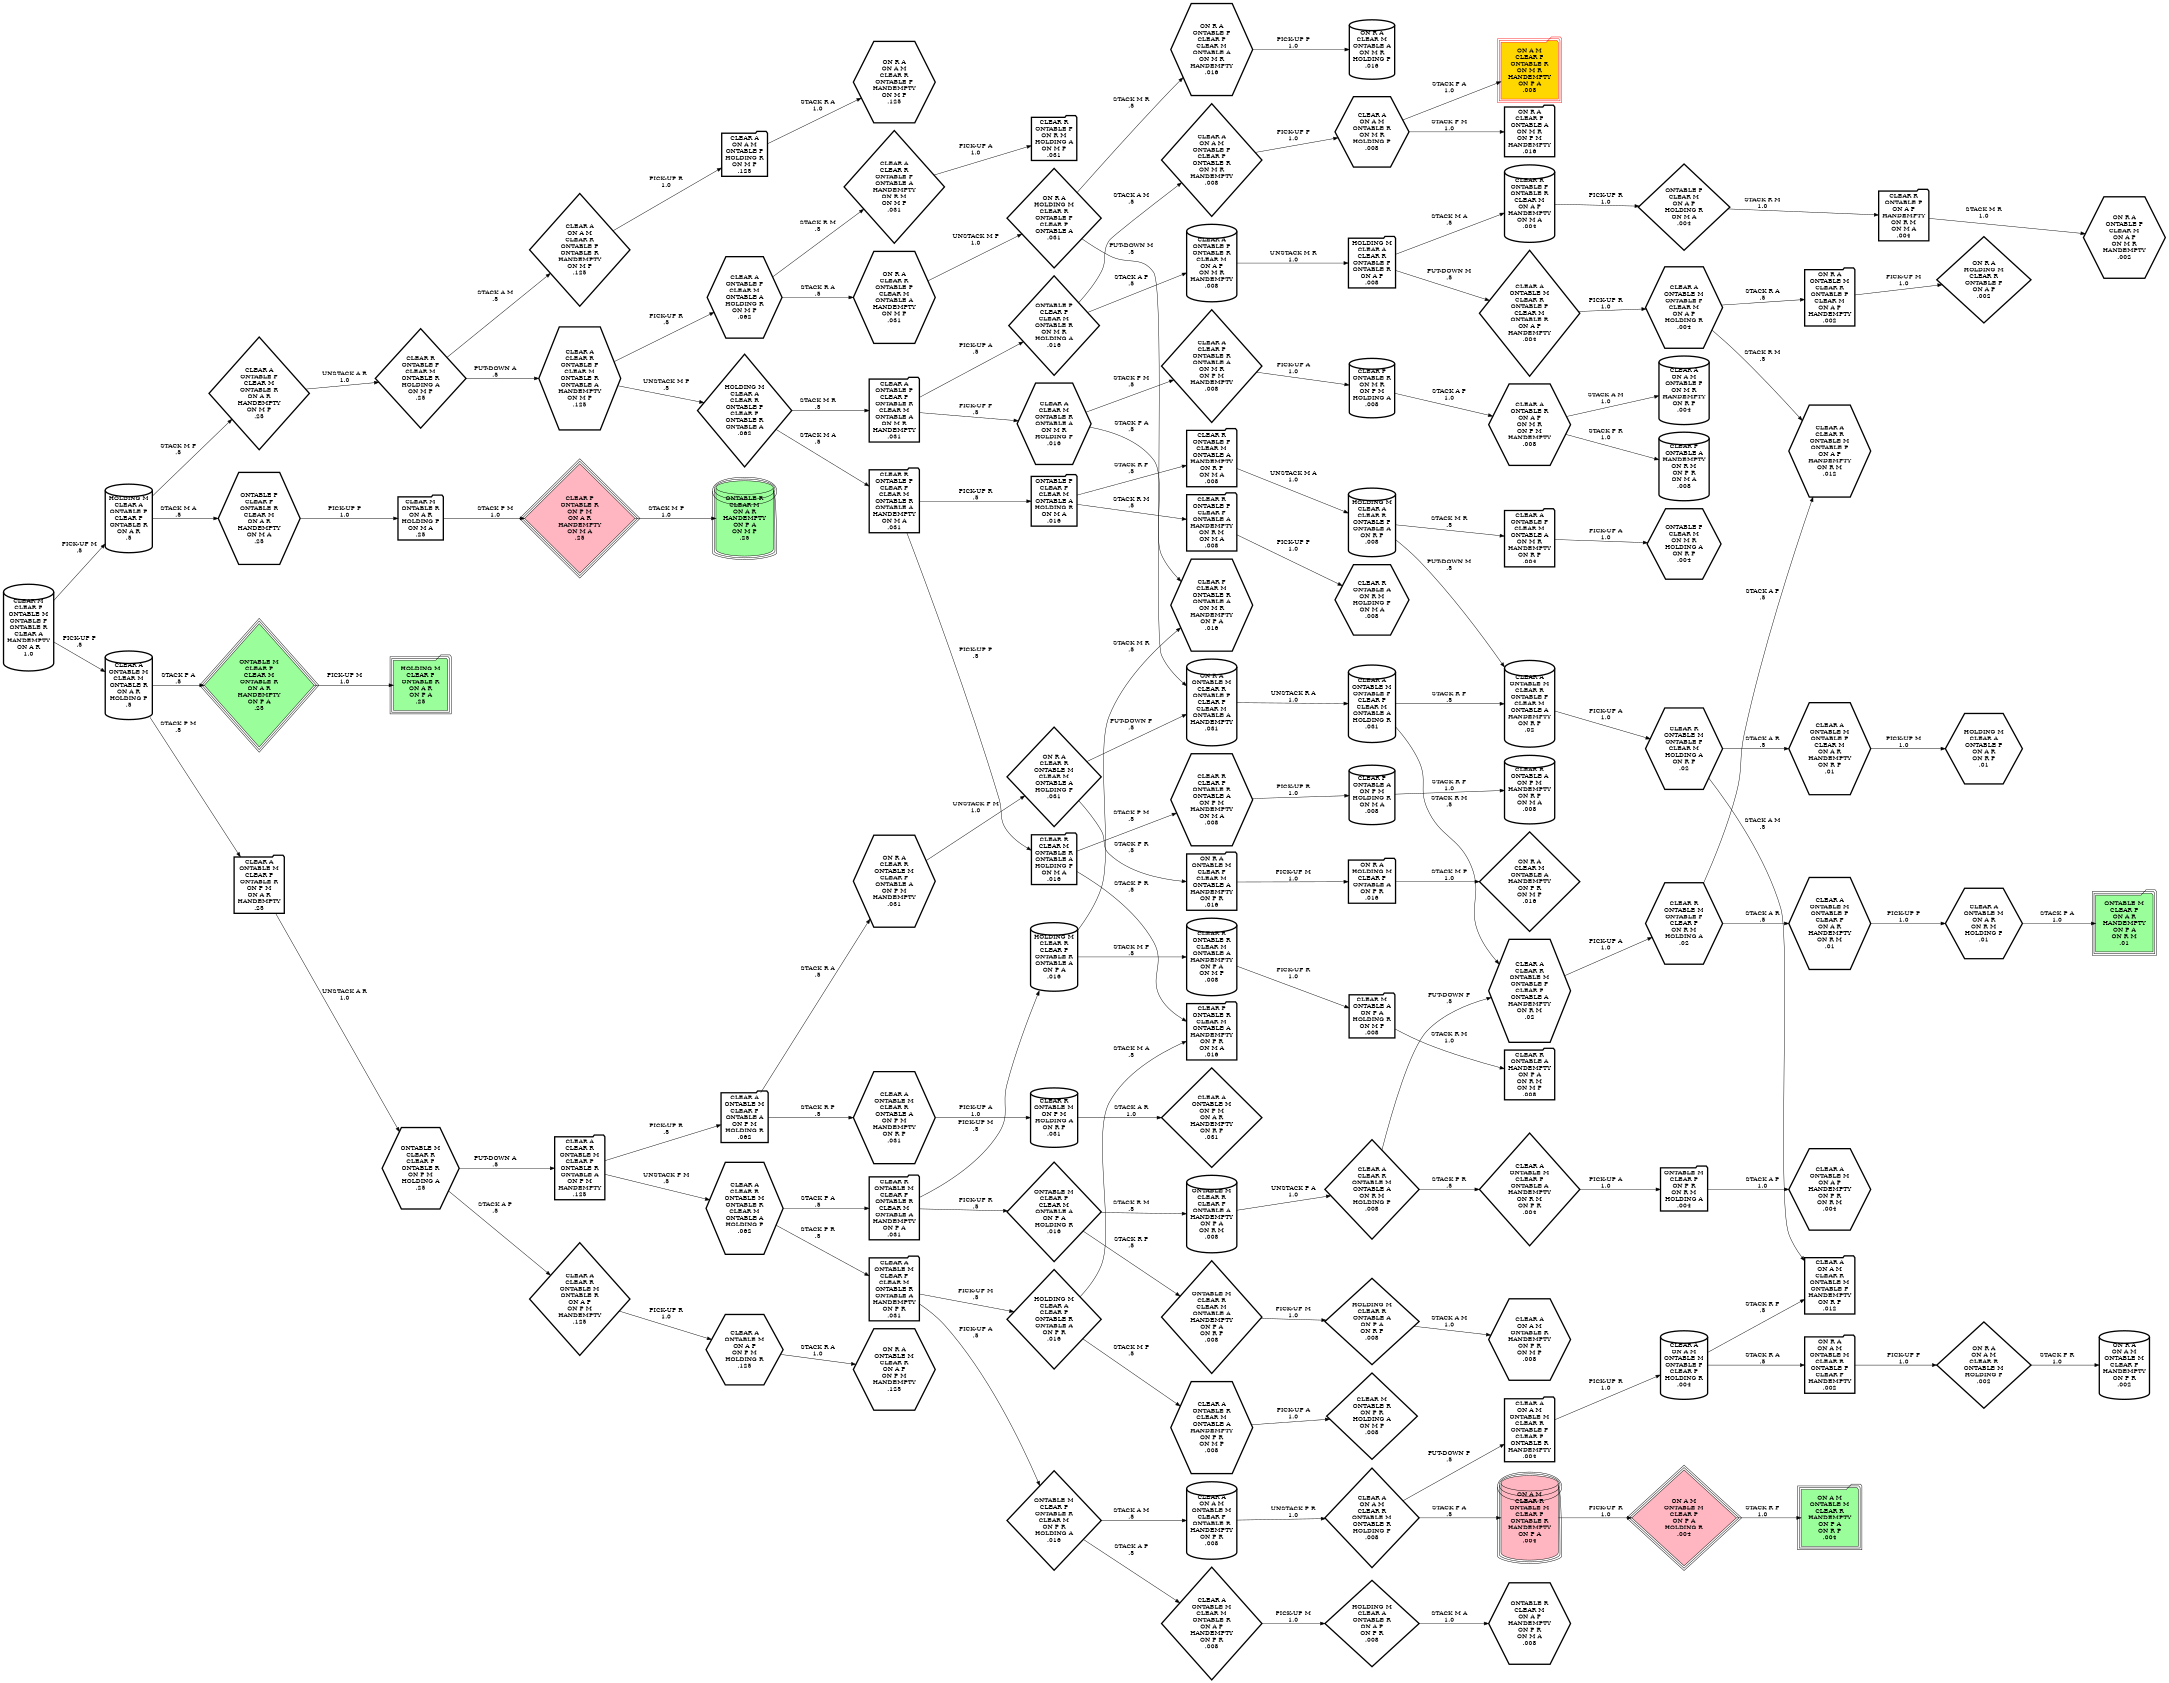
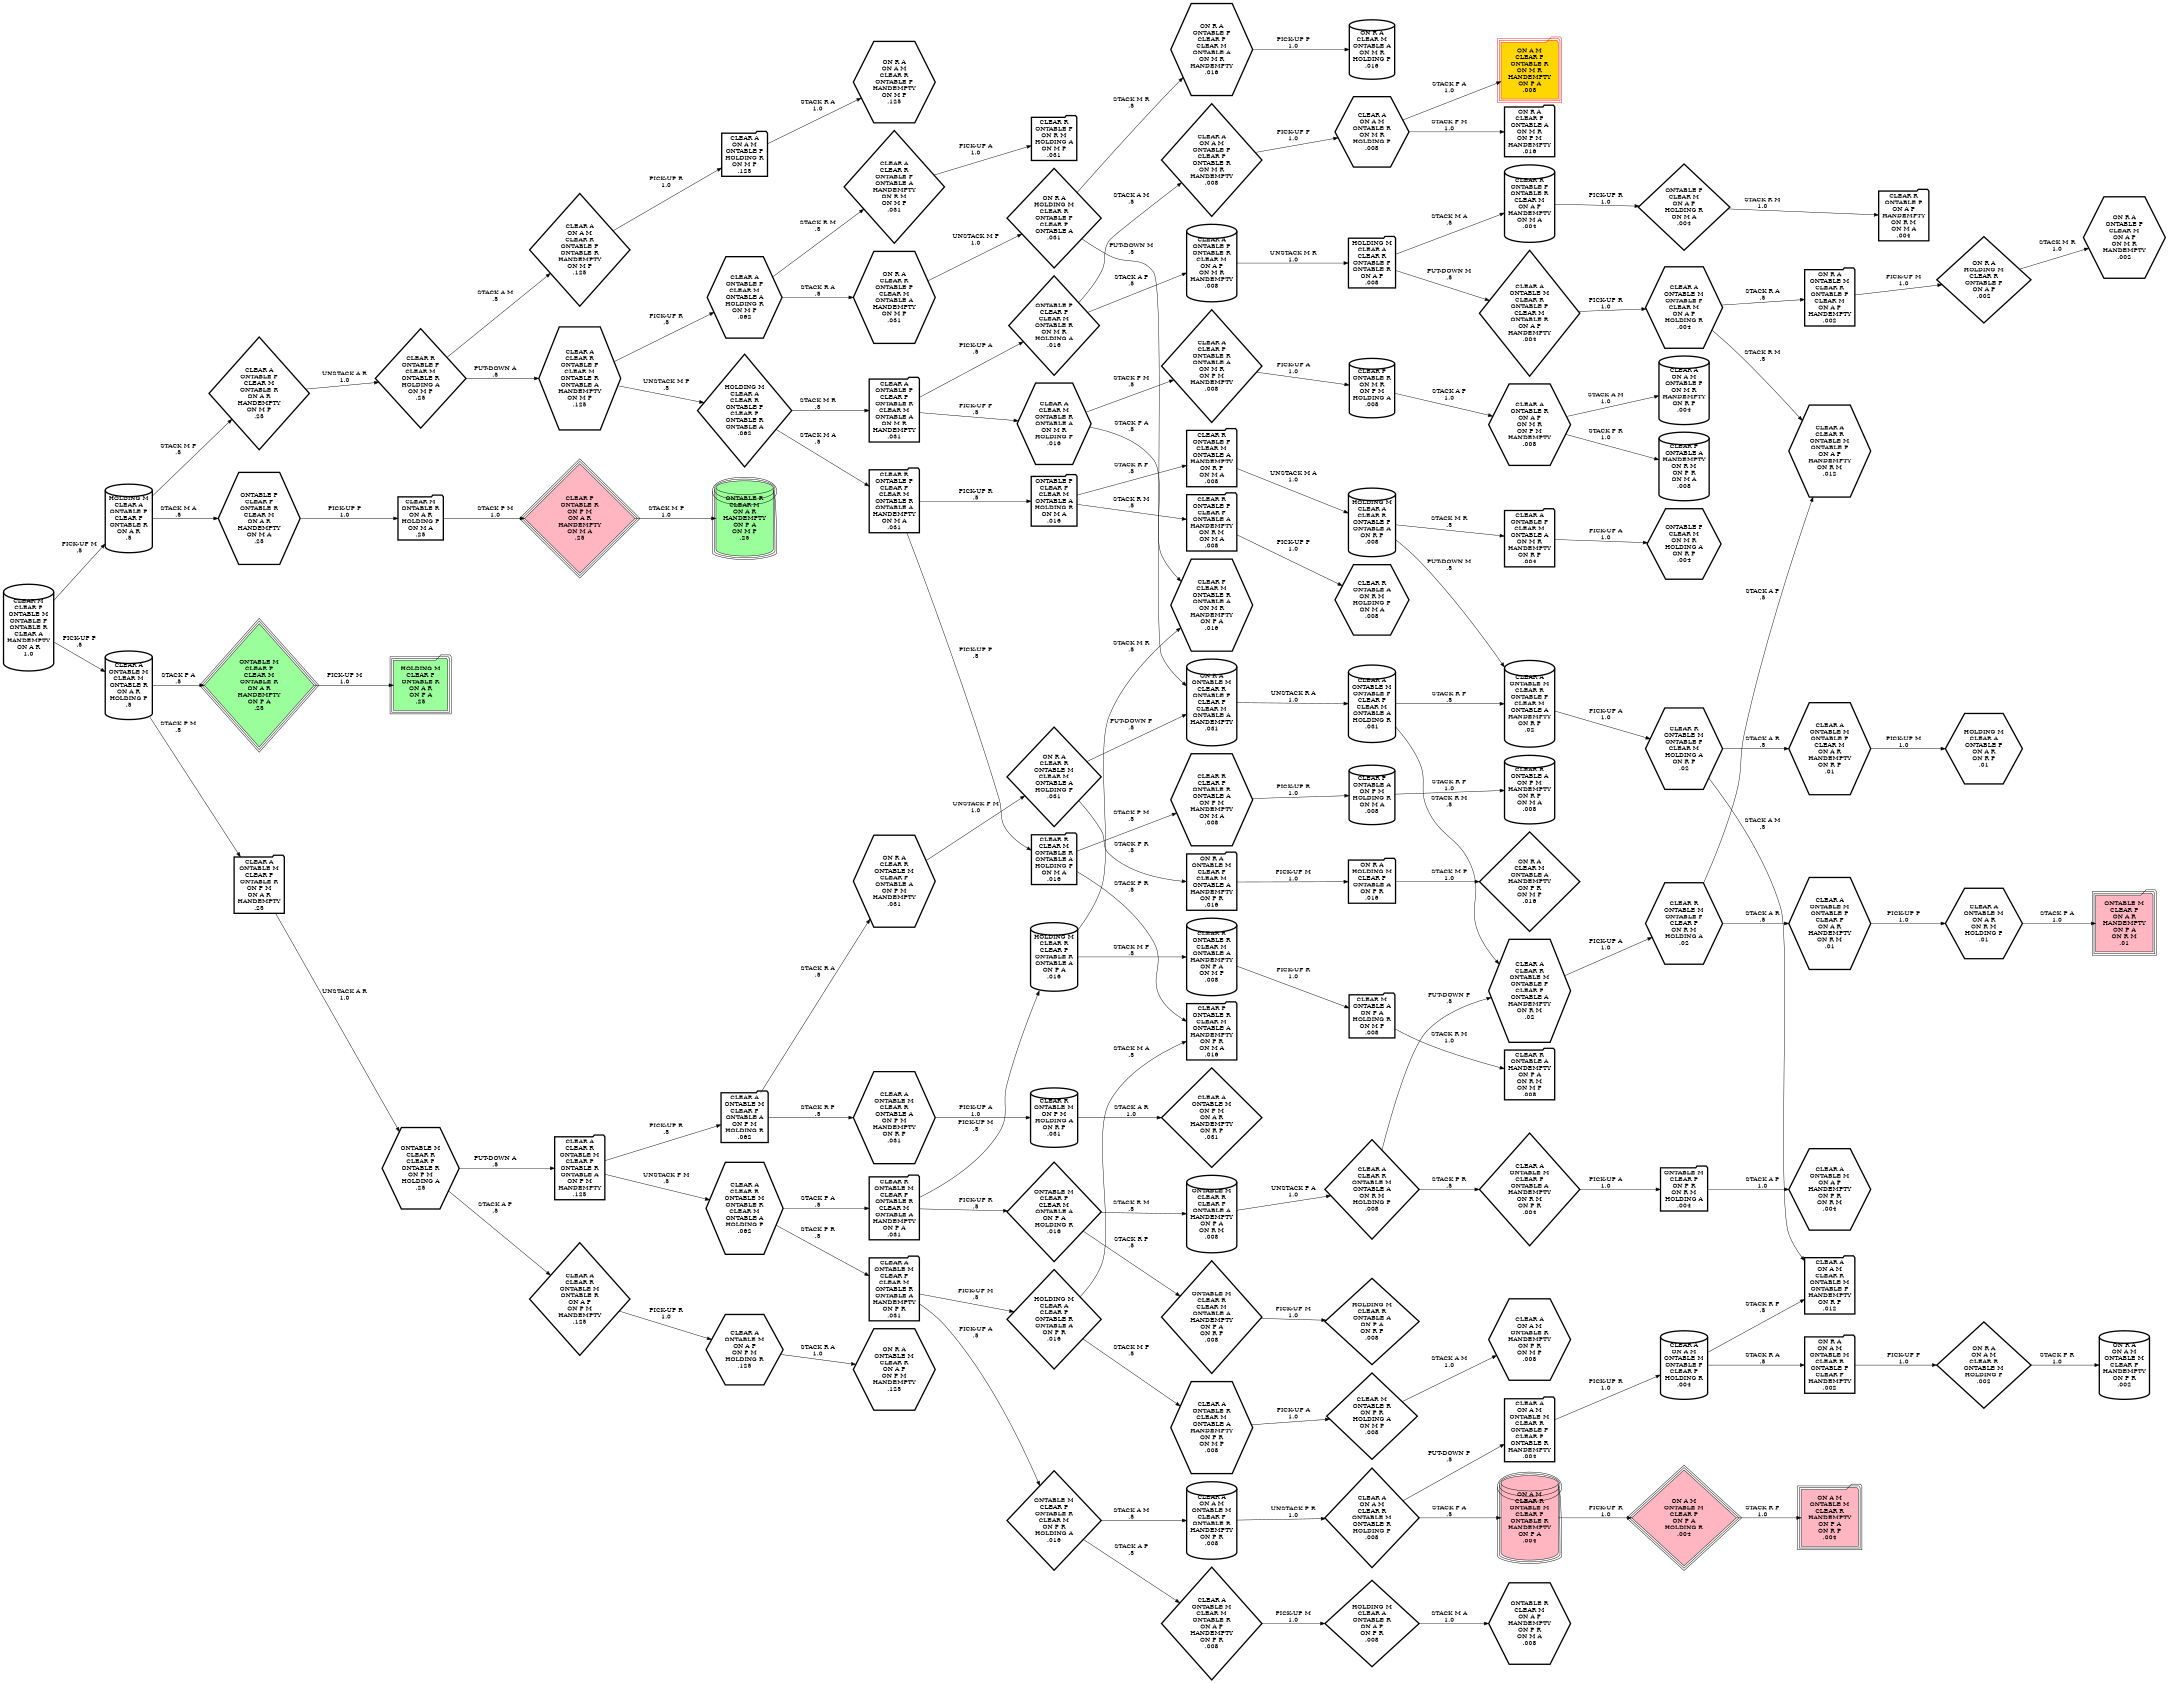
(2005, 226) -> (2052, 259)
(2124, 923) -> (2124, 923)
(1450, 1330) -> (1447, 1379)
(1830, 1518) -> (1830, 1518)
